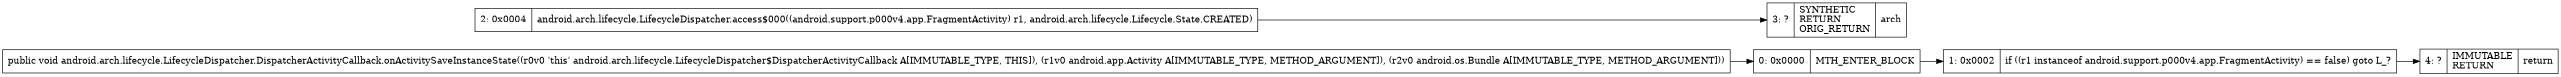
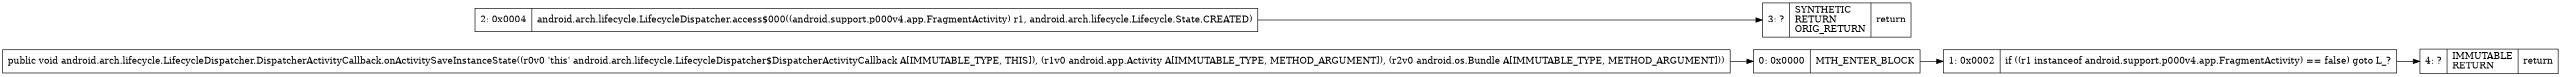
(1891, 20) -> (1891, 20)
